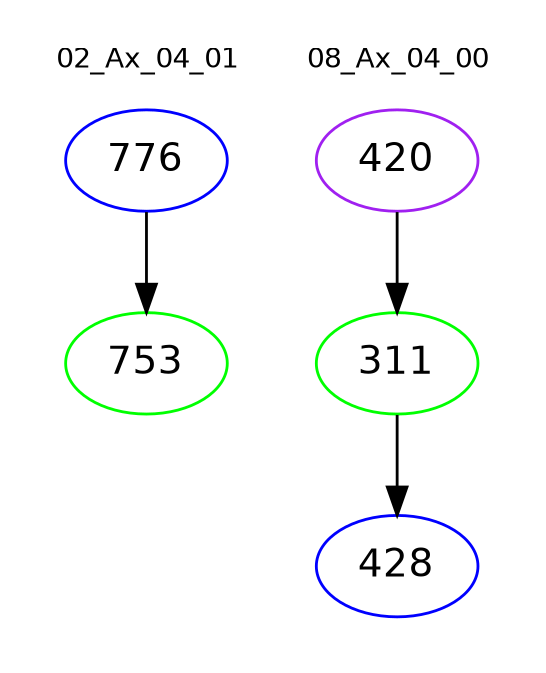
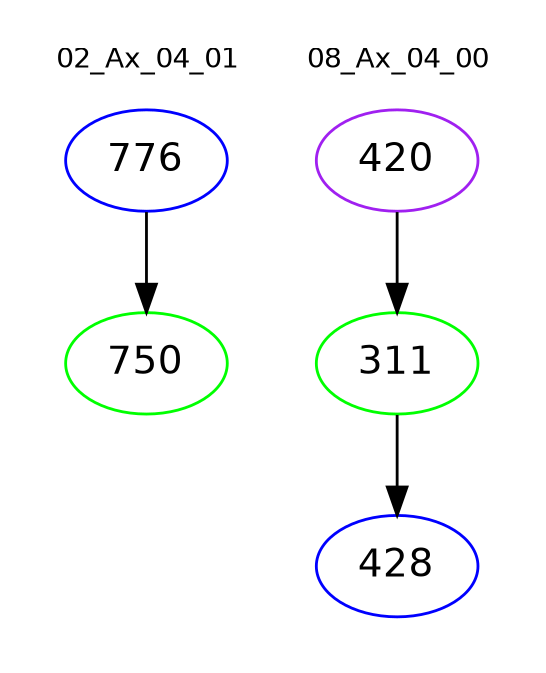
(146, 363) -> (146, 363)
